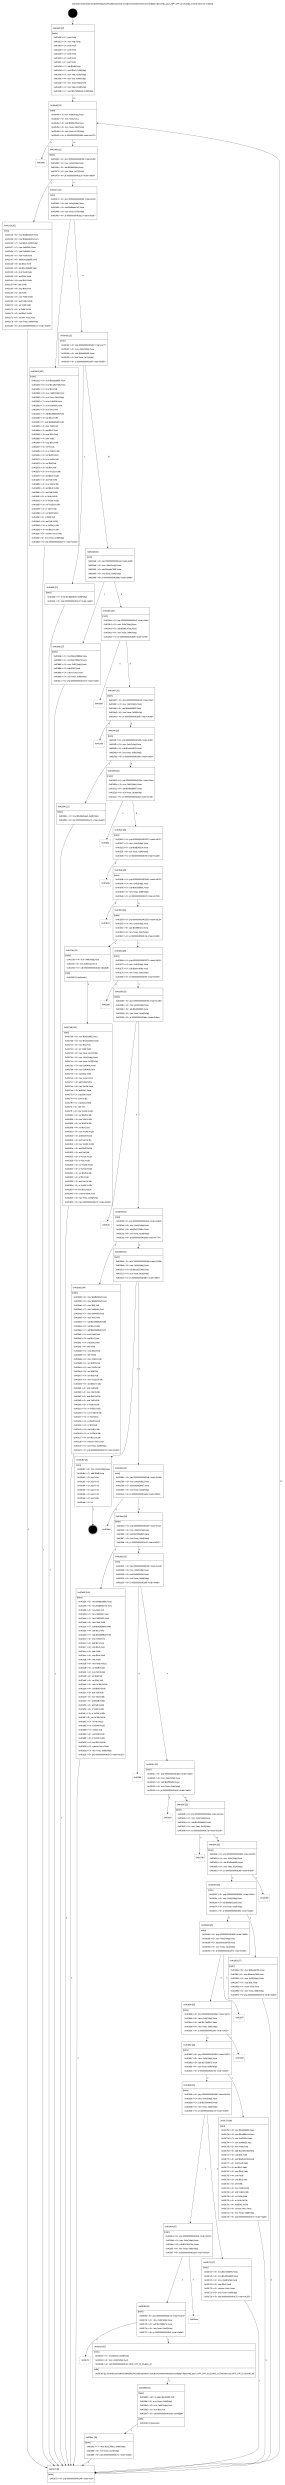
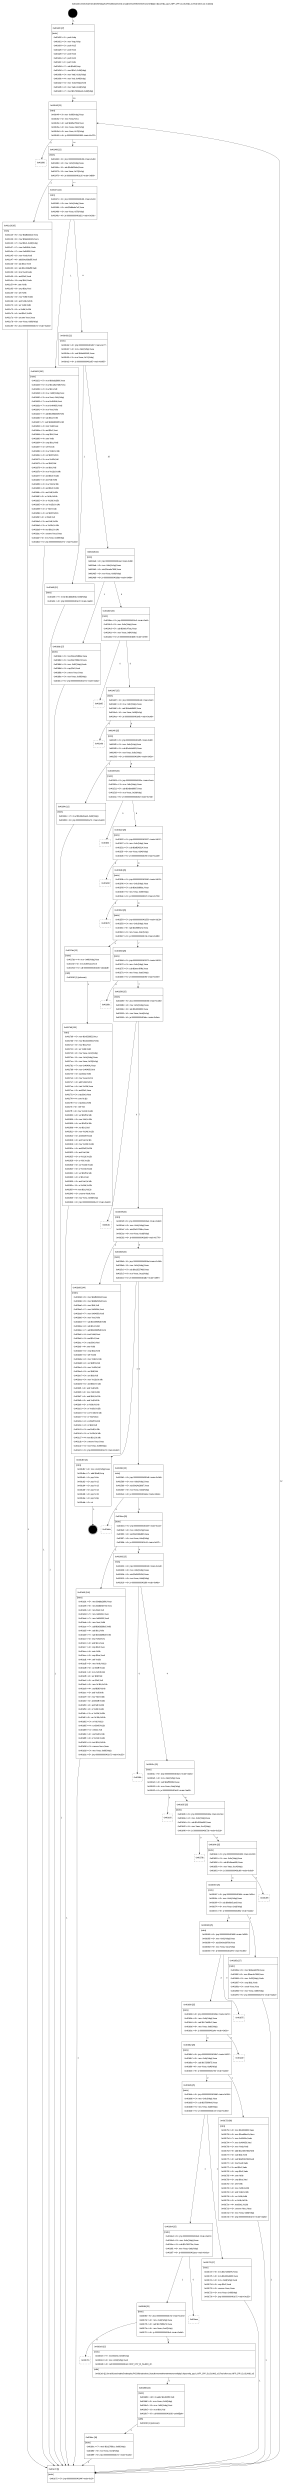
none -> (138, 863)
(71, 1959) -> none
